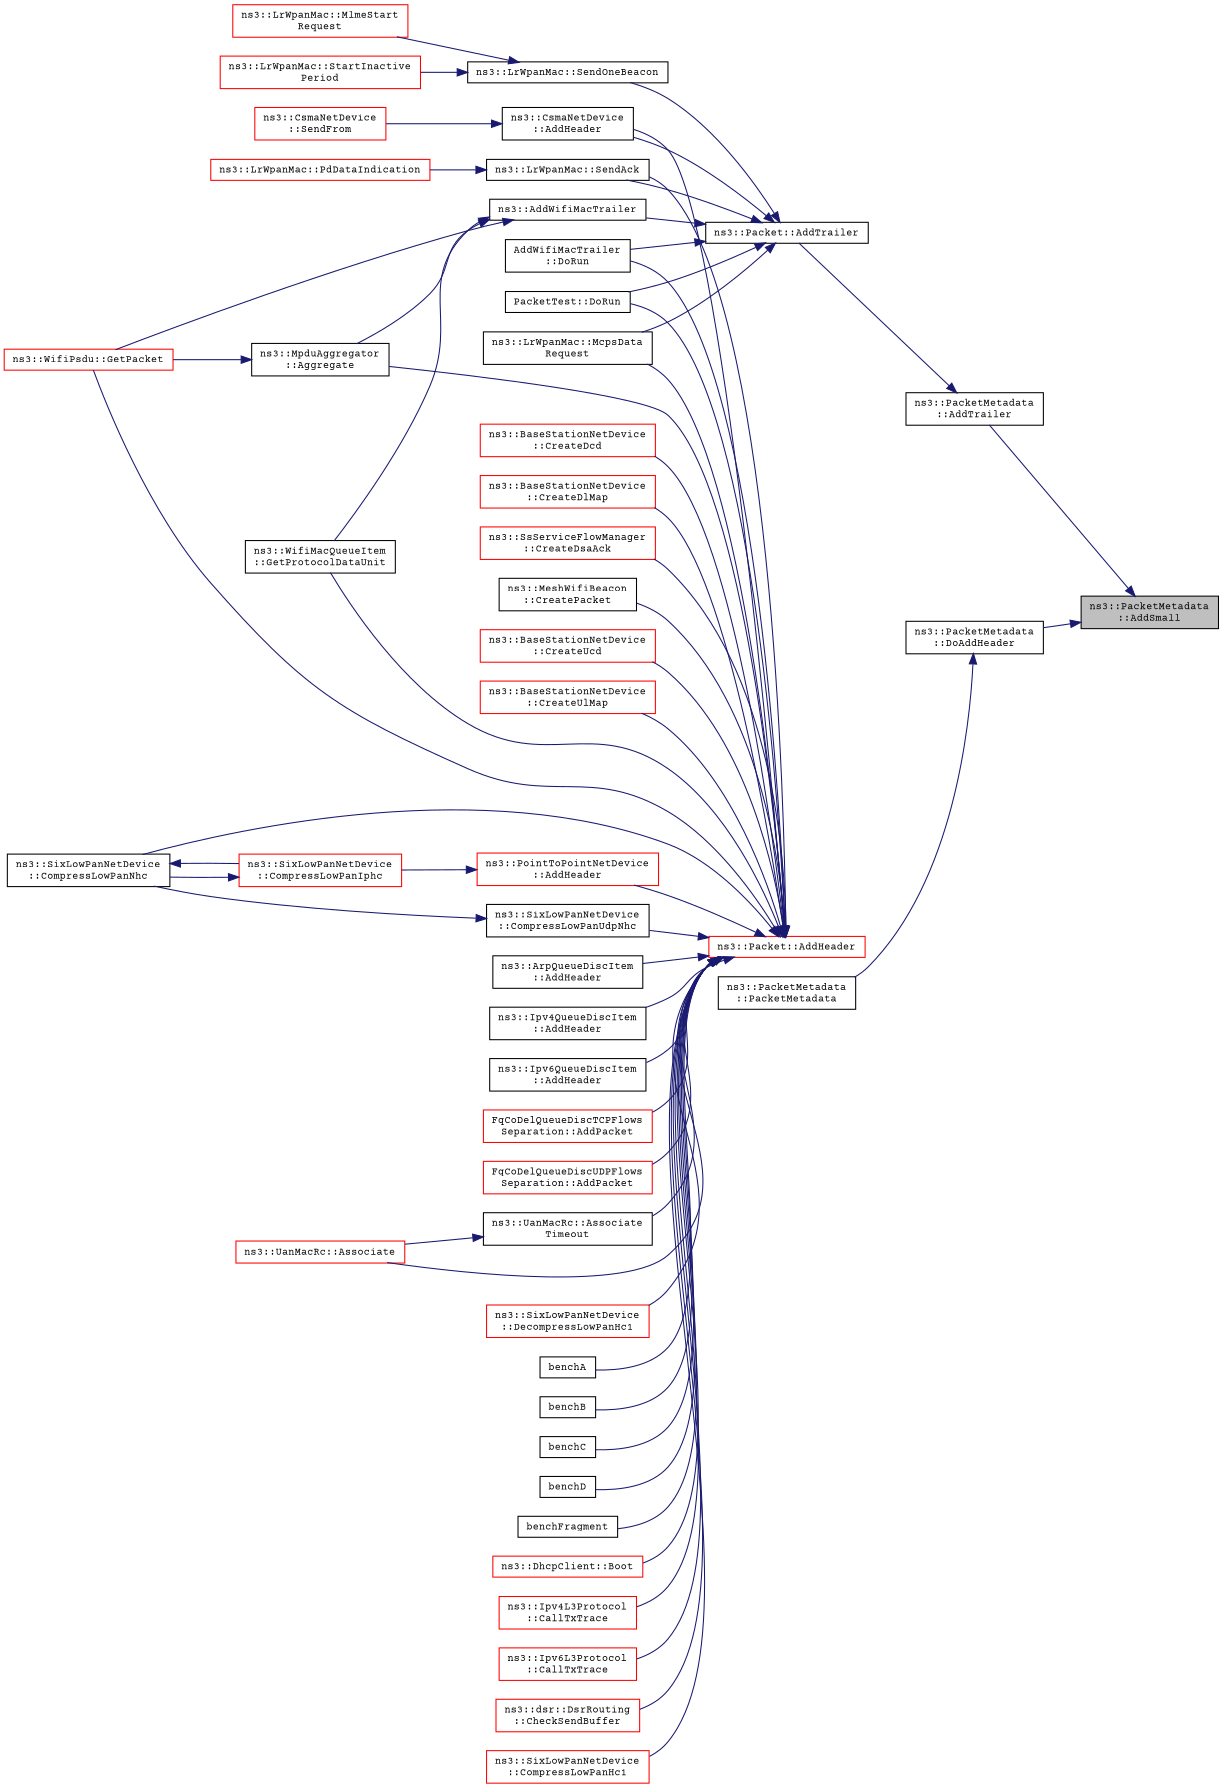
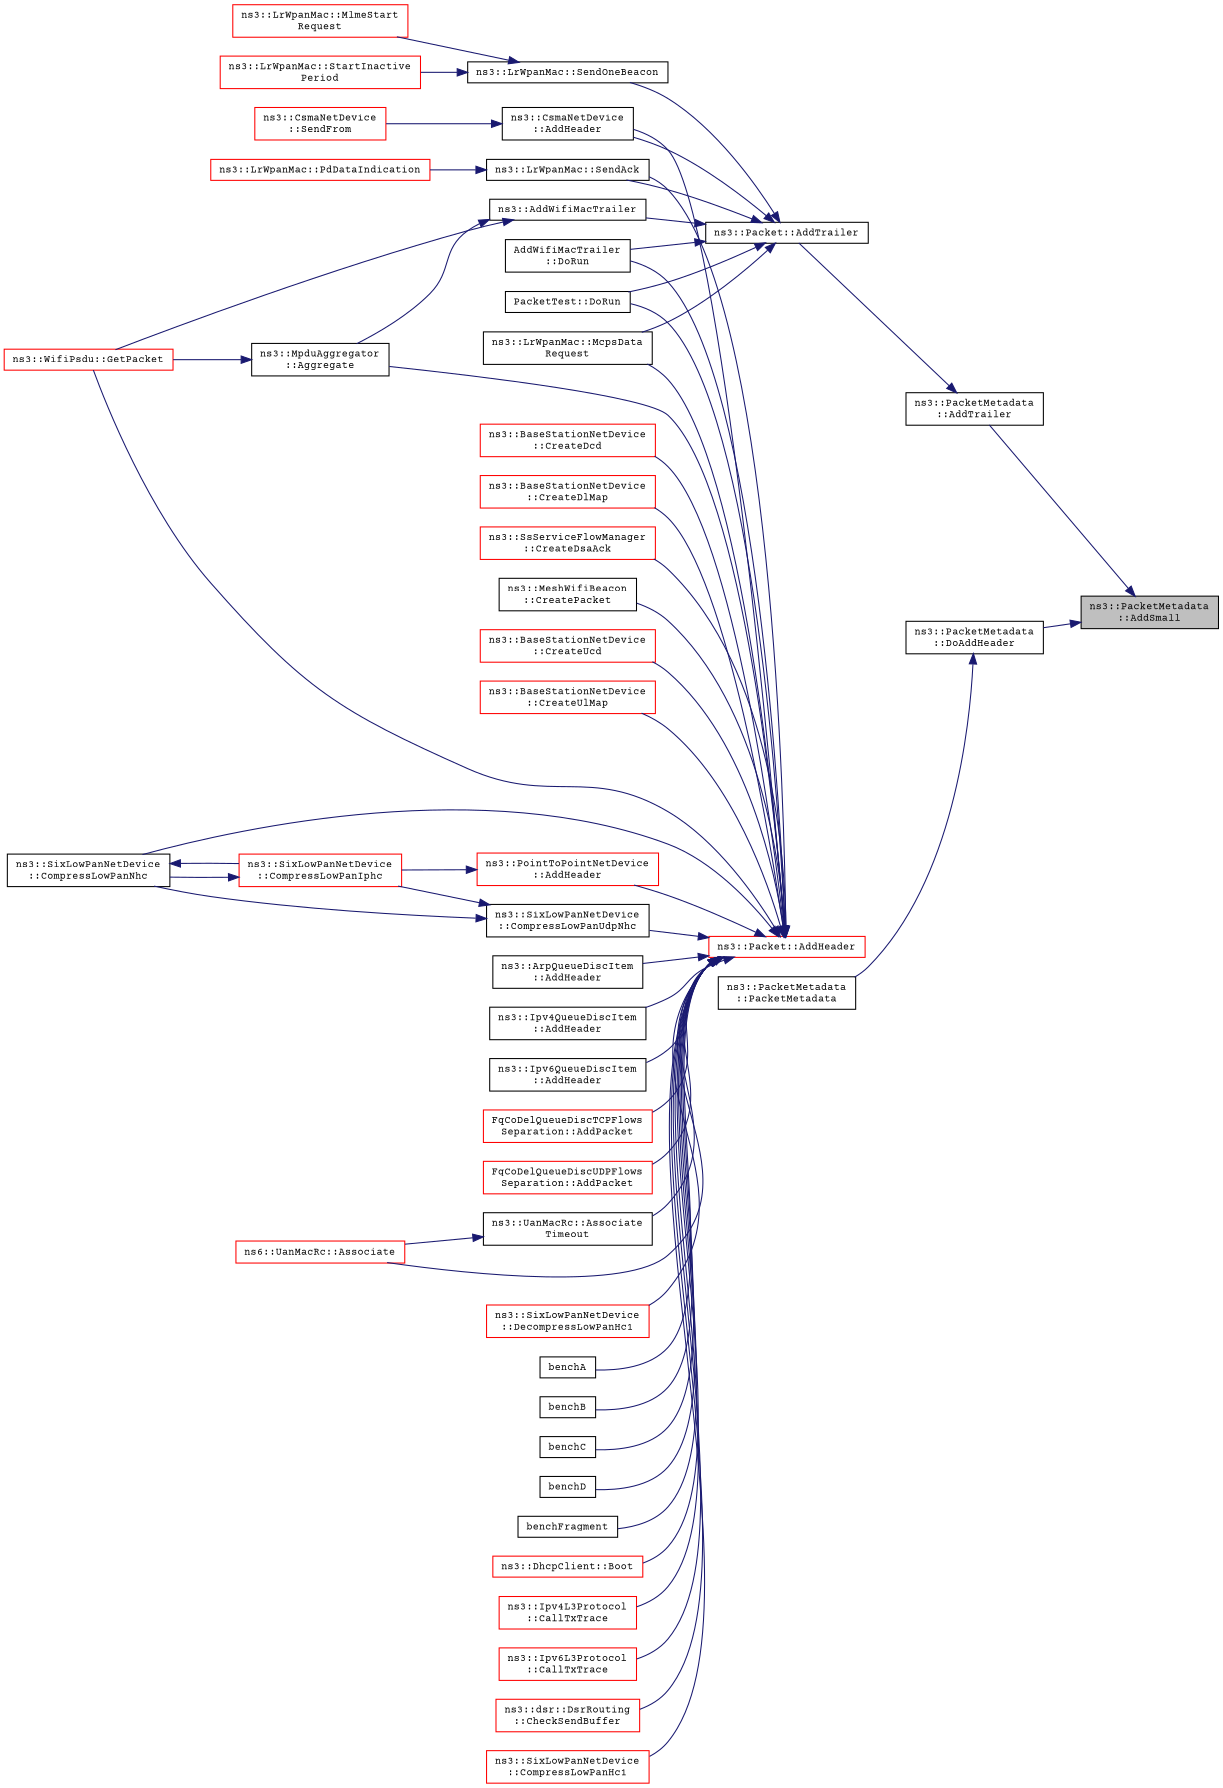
(320, 557) -> none
none -> (439, 894)
(320, 1252) -> (320, 1252)
